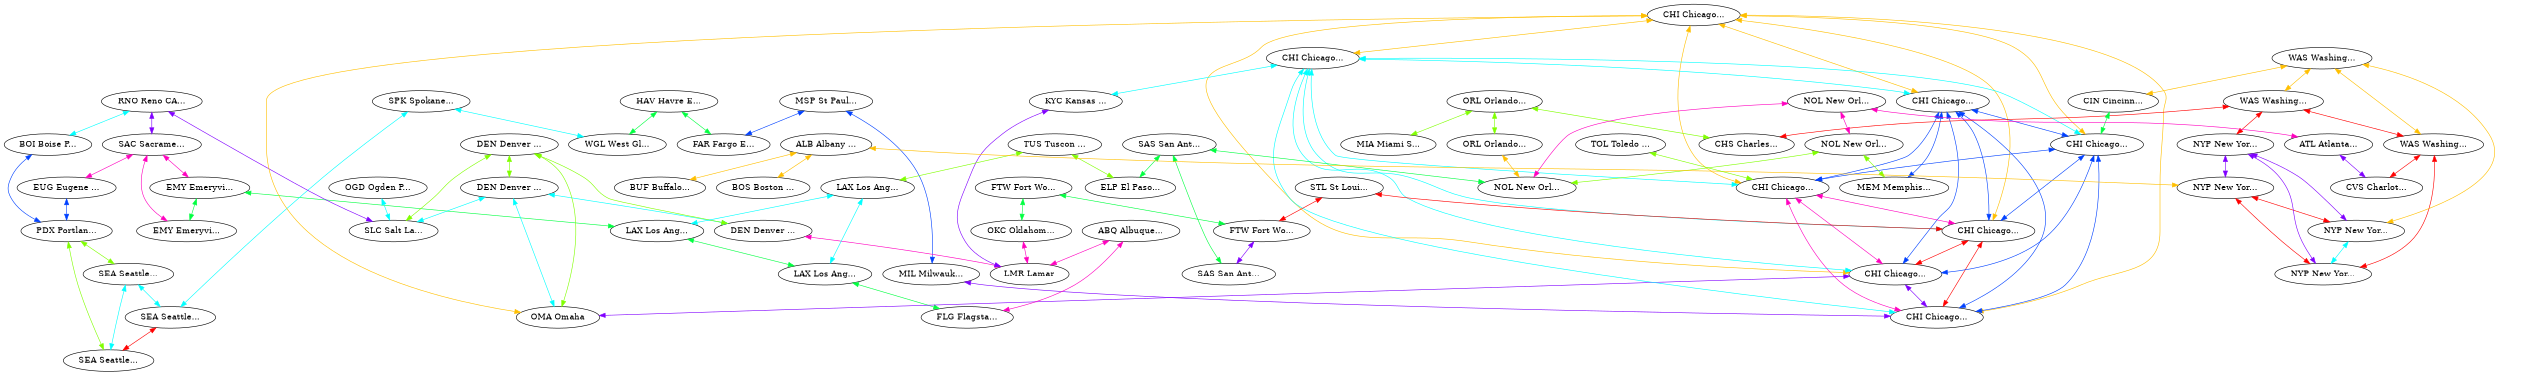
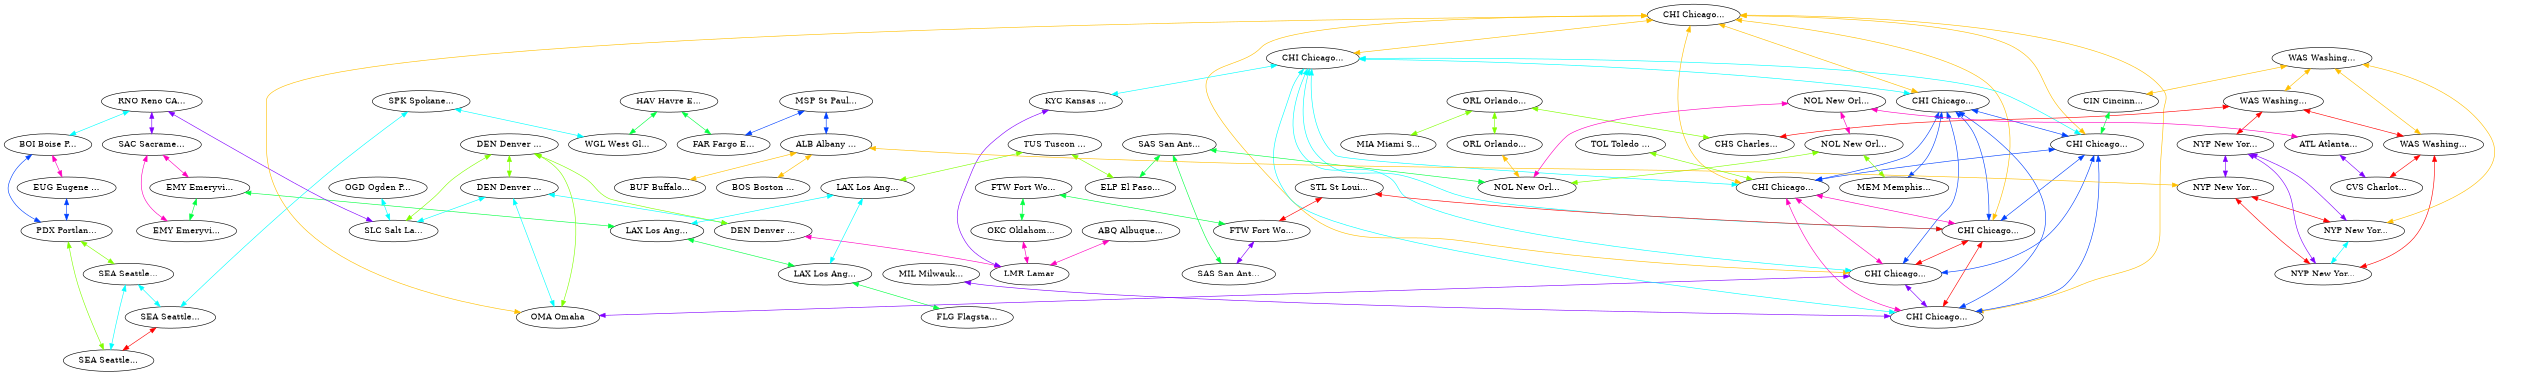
(109, 166) -> (57, 166)
(917, 172) -> (826, 123)
(1070, 288) -> none
